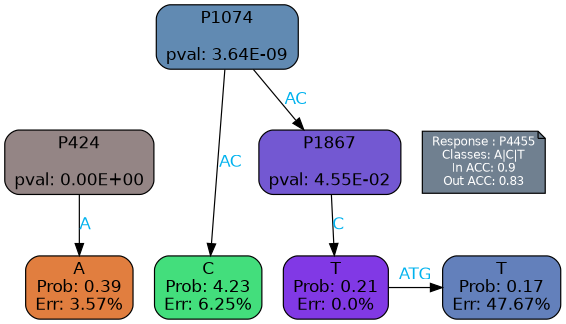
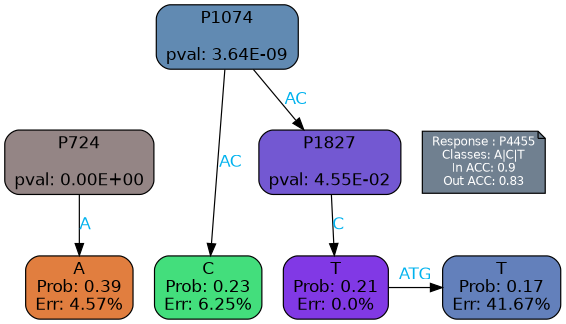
(79, 162) -> (79, 162)
(330, 162) -> (330, 162)
(79, 288) -> (79, 288)
(208, 288) -> (208, 288)
(502, 288) -> (502, 288)
